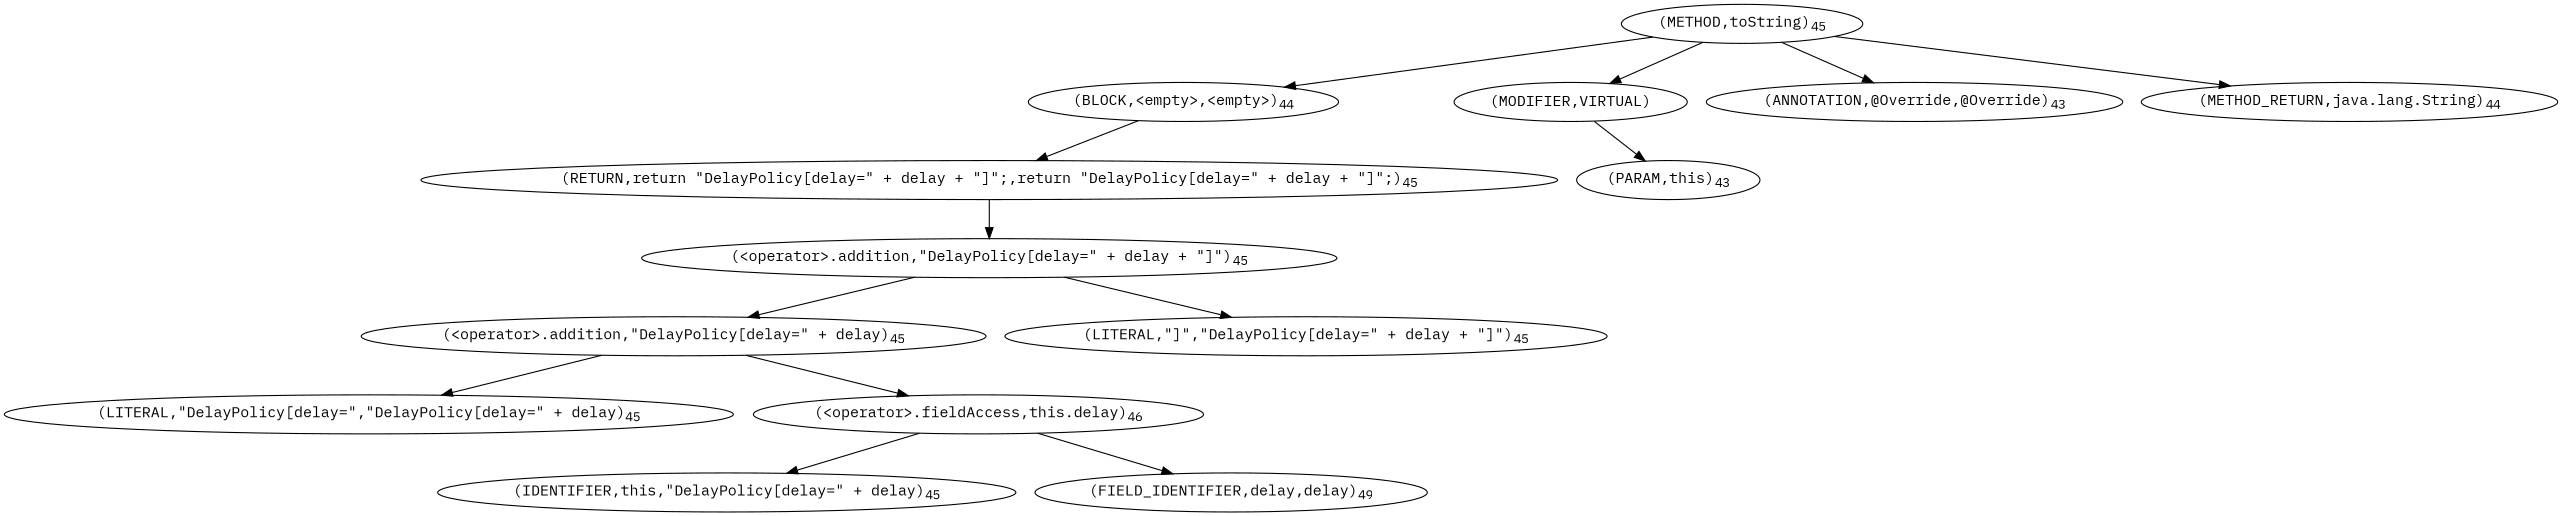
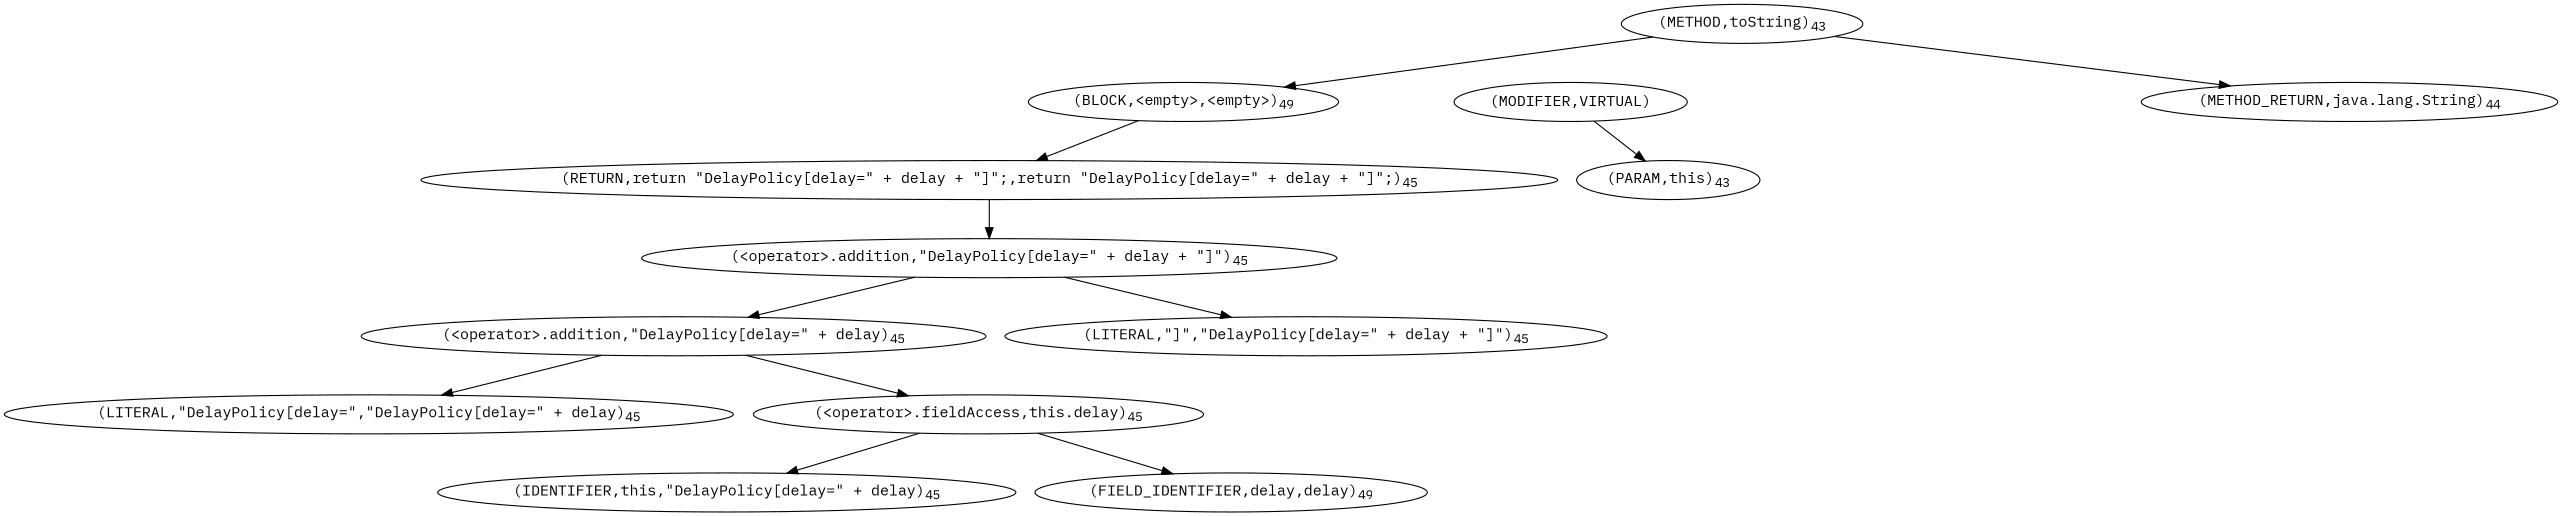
(1819, 22) -> (1819, 22)
(1661, 61) -> none
(1286, 100) -> (1286, 100)
(1915, 102) -> none
(1135, 413) -> (1135, 413)
